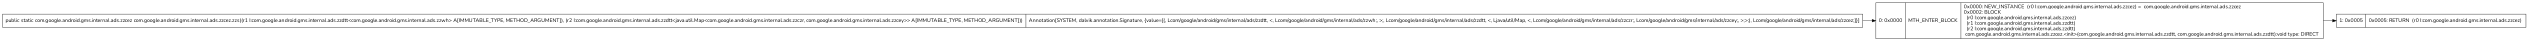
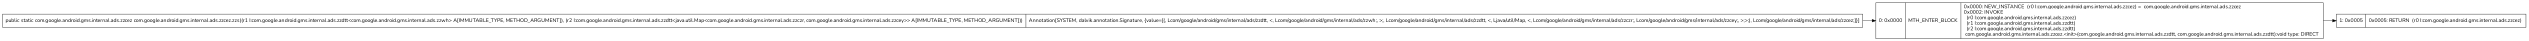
(1984, 12) -> (1985, 12)
